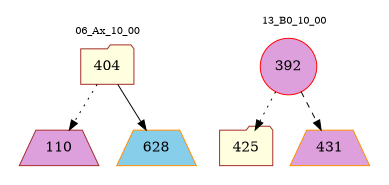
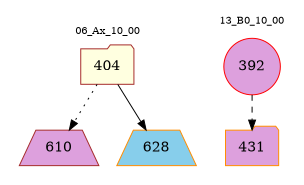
(59, 148) -> (59, 148)
(246, 148) -> none
(330, 148) -> (252, 148)
